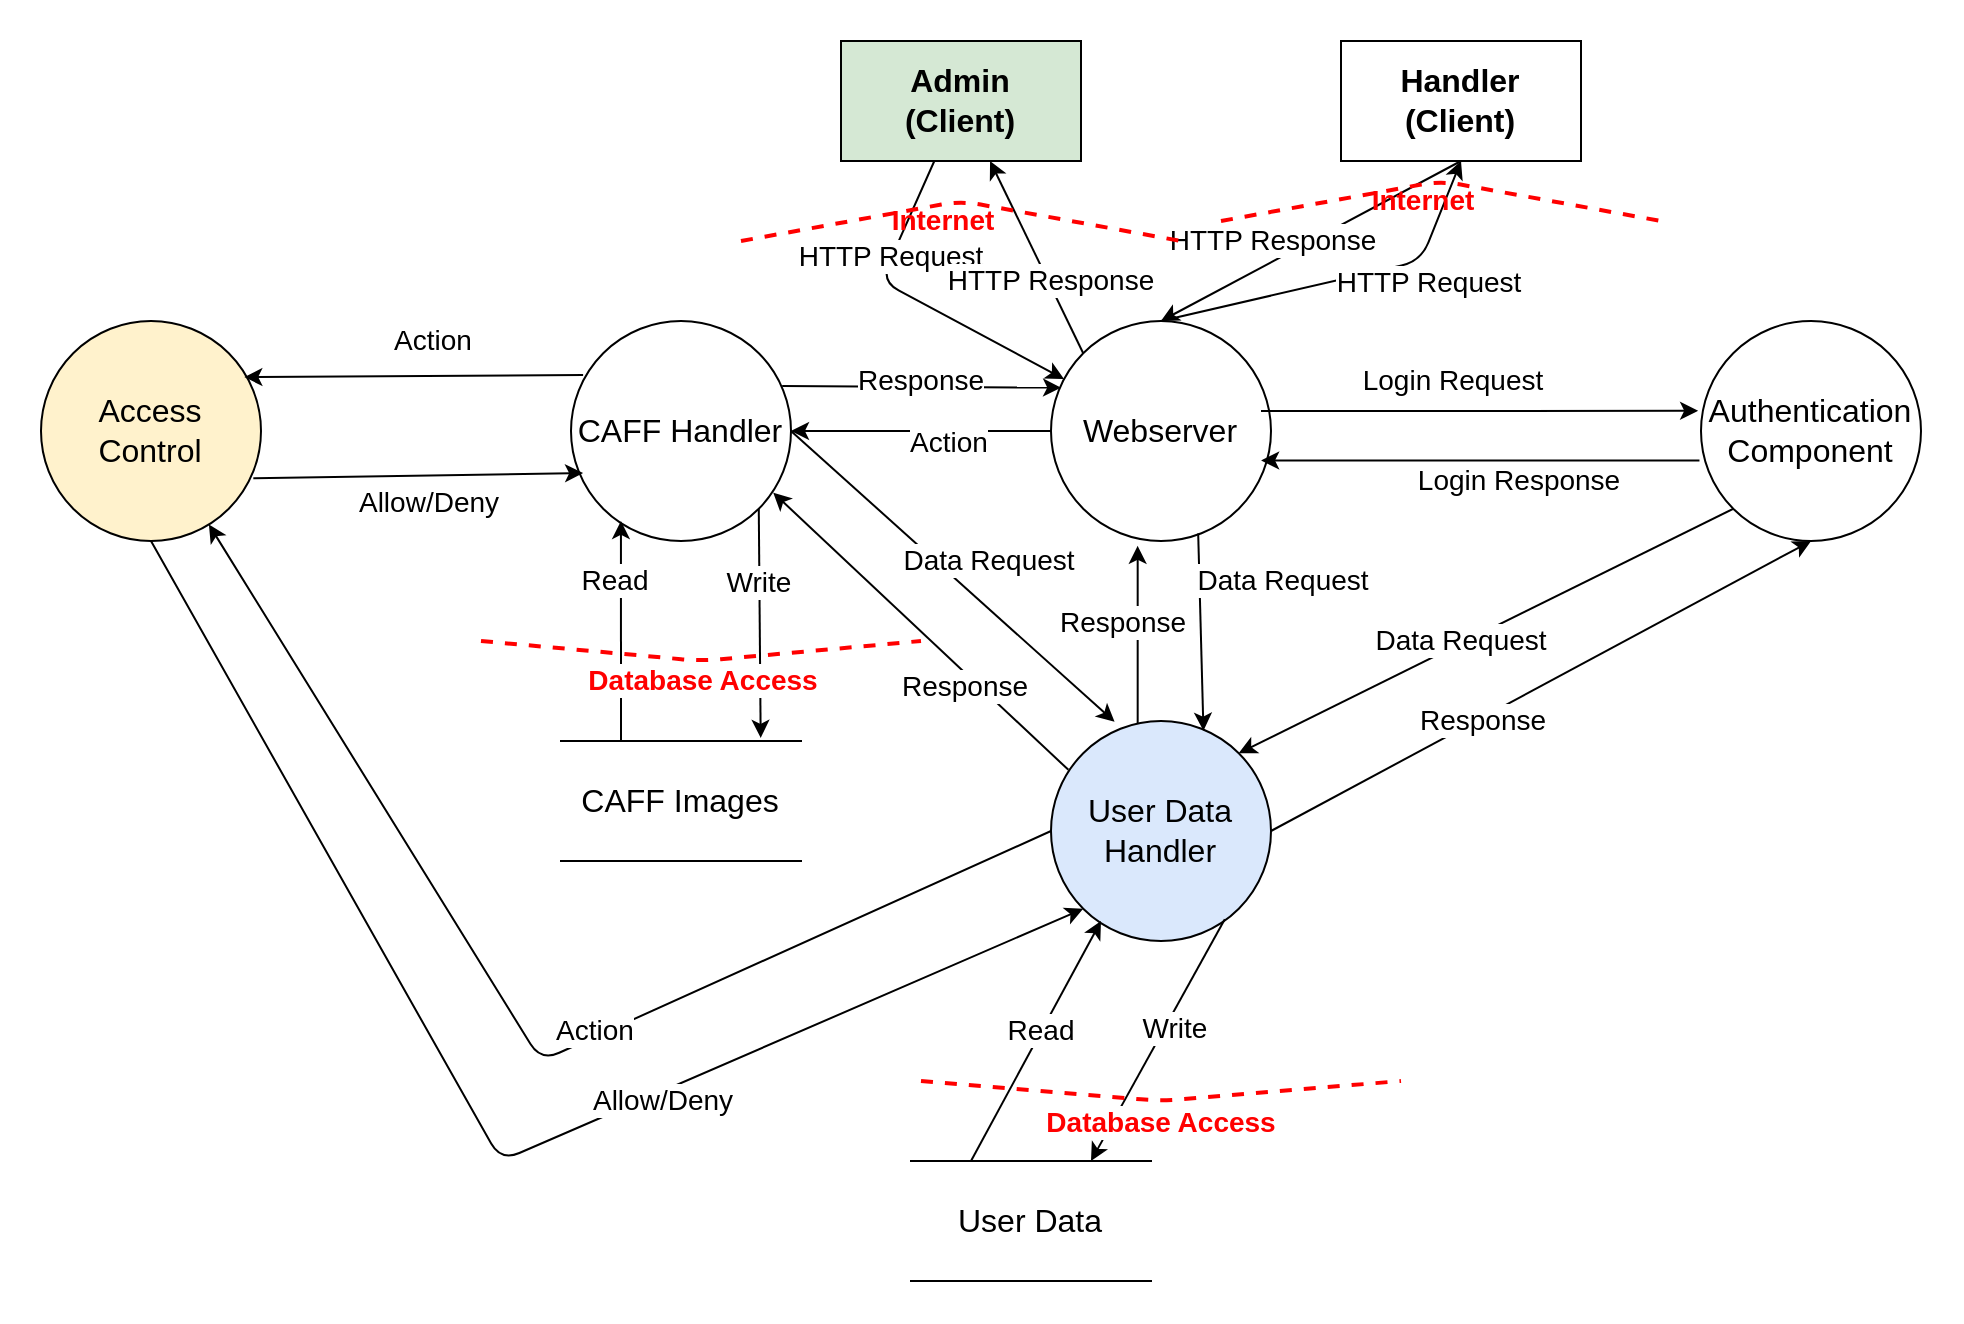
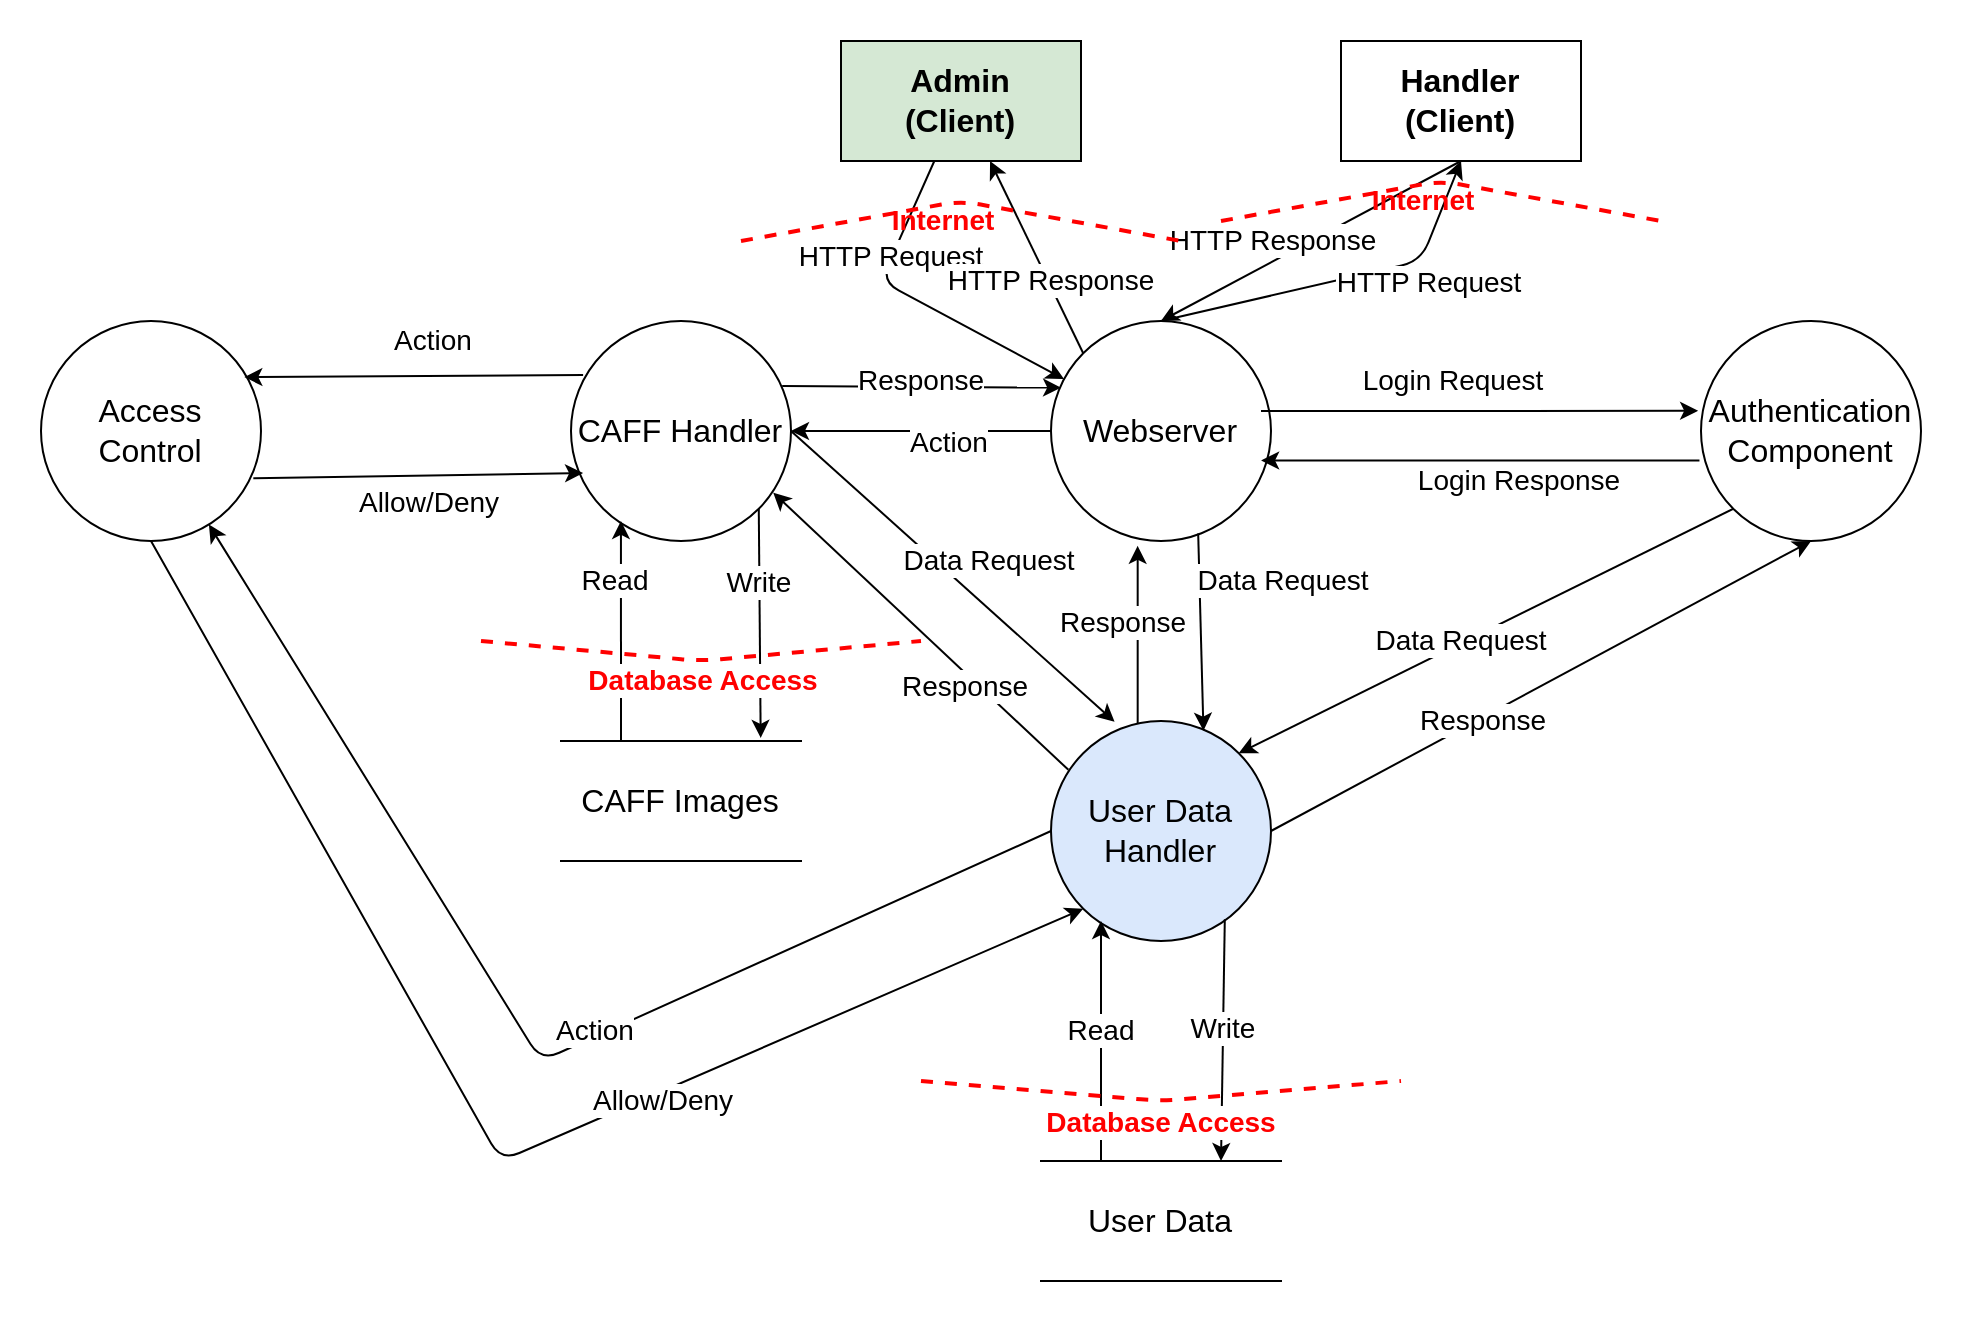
(151, 431) -> (151, 431)
(1031, 1221) -> (1161, 1221)
